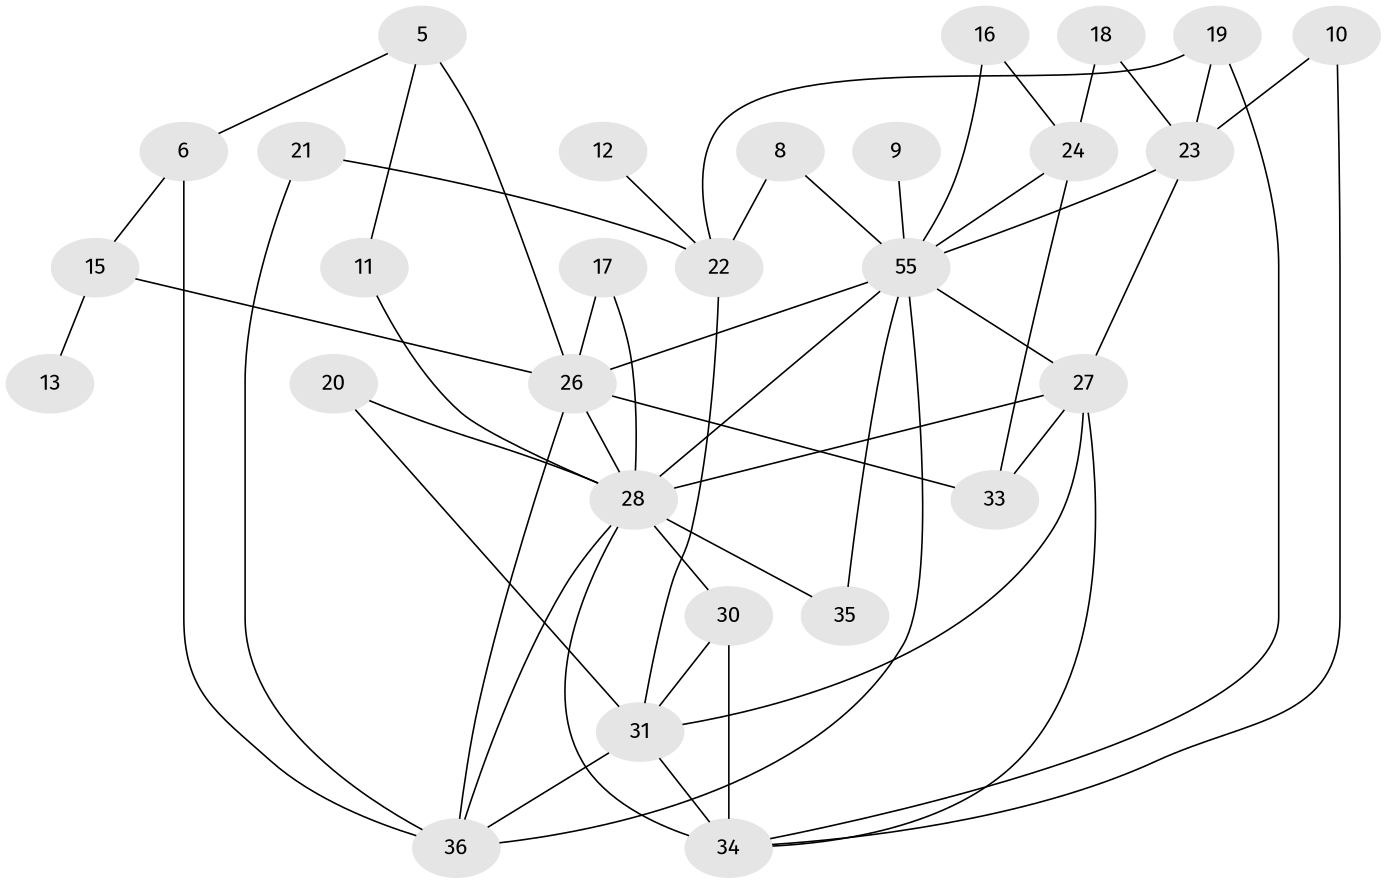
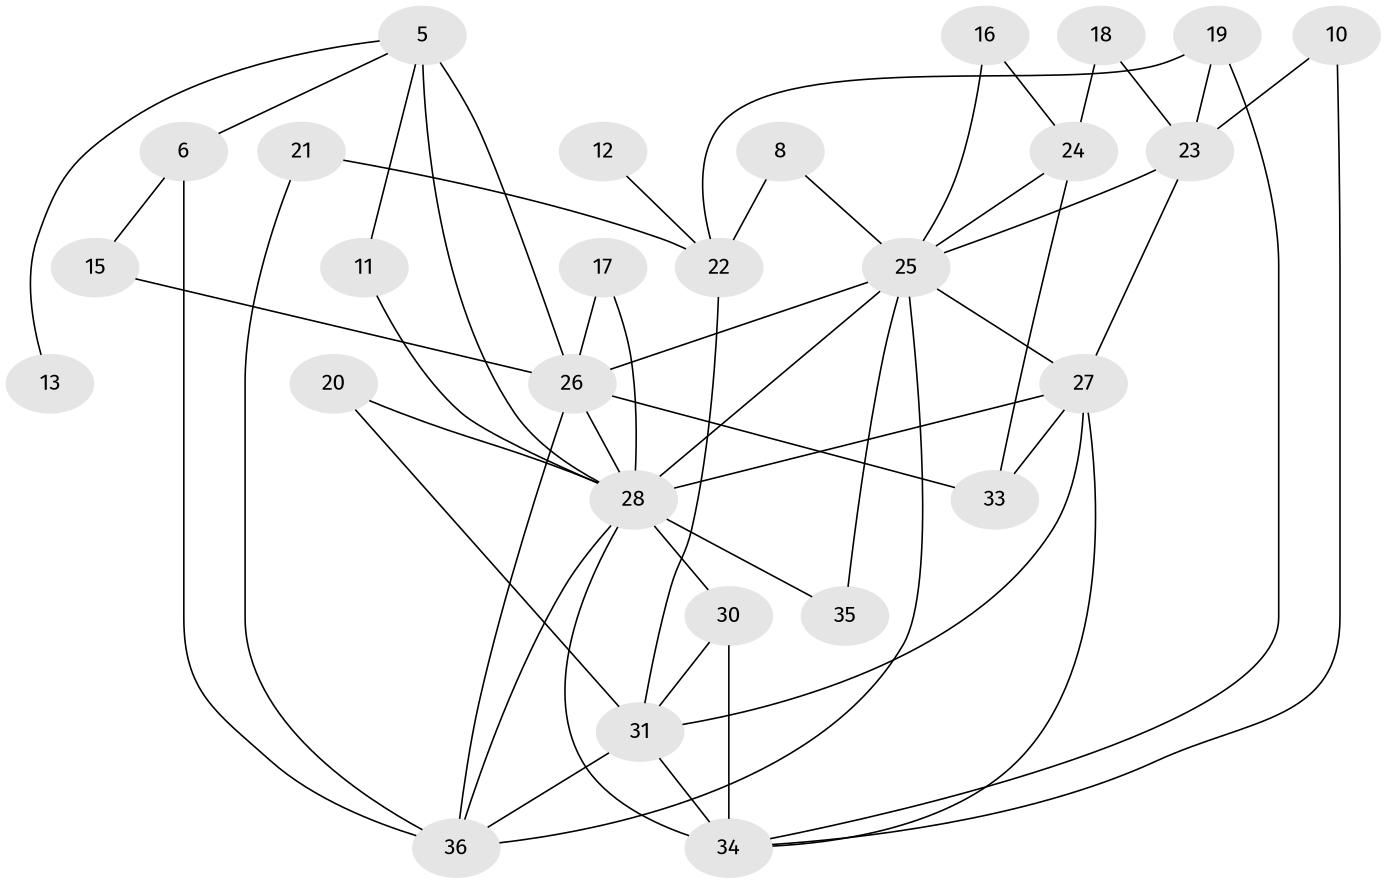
(897, 152) -> none
(906, 268) -> (906, 268)
none -> (461, 298)
(73, 326) -> (126, 122)
